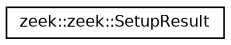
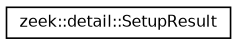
(115, 23) -> (119, 23)
